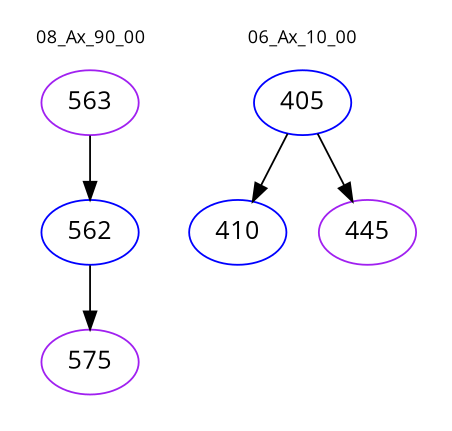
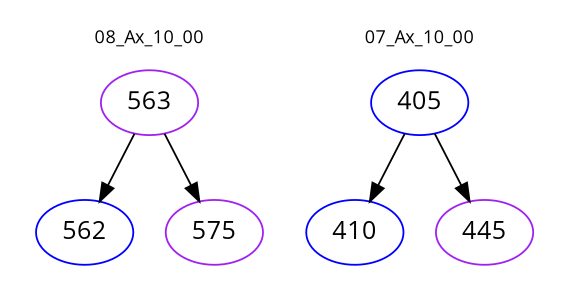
(91, 39) -> (150, 39)
(303, 39) -> (420, 39)
(90, 288) -> (178, 159)
